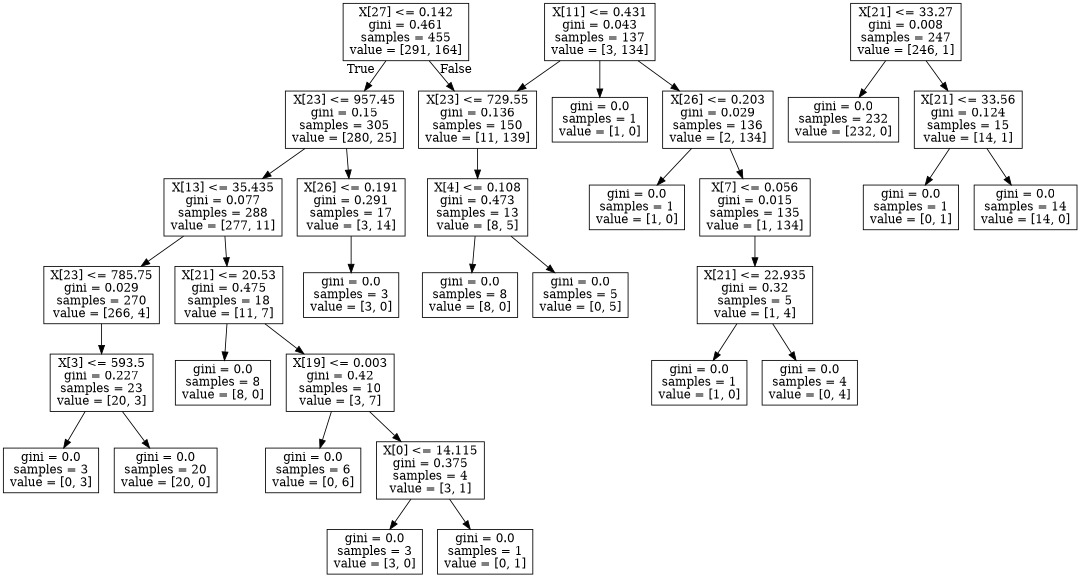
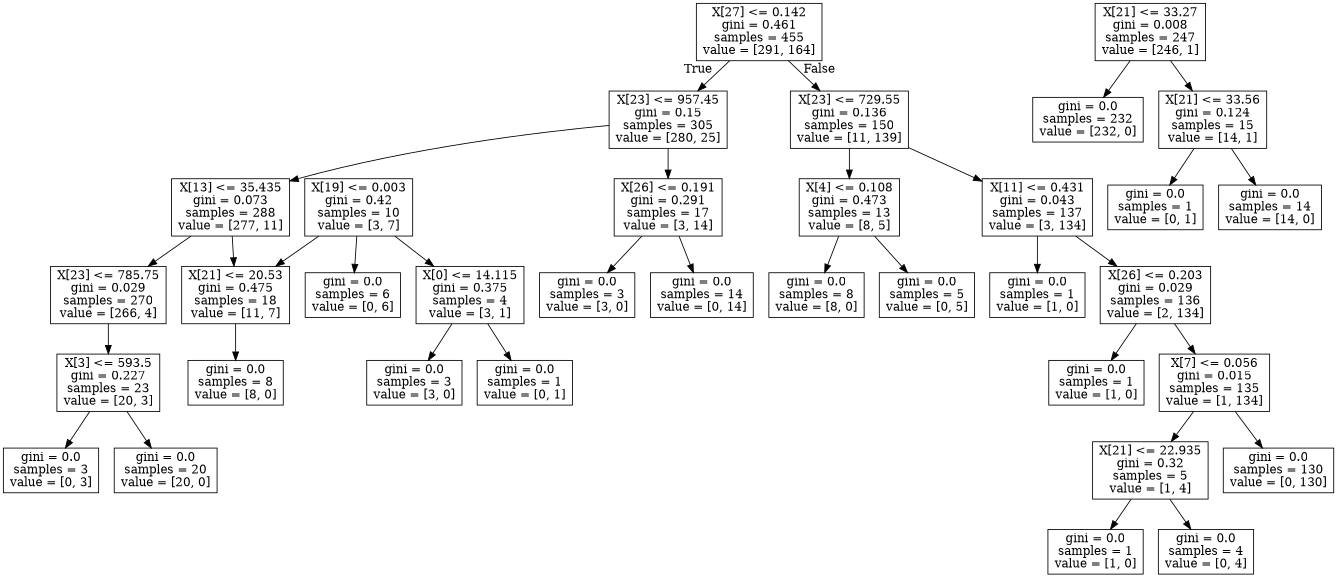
(542, 73) -> (941, 163)
(223, 207) -> (231, 207)
none -> (702, 295)
(281, 336) -> (301, 249)
none -> (1278, 470)
